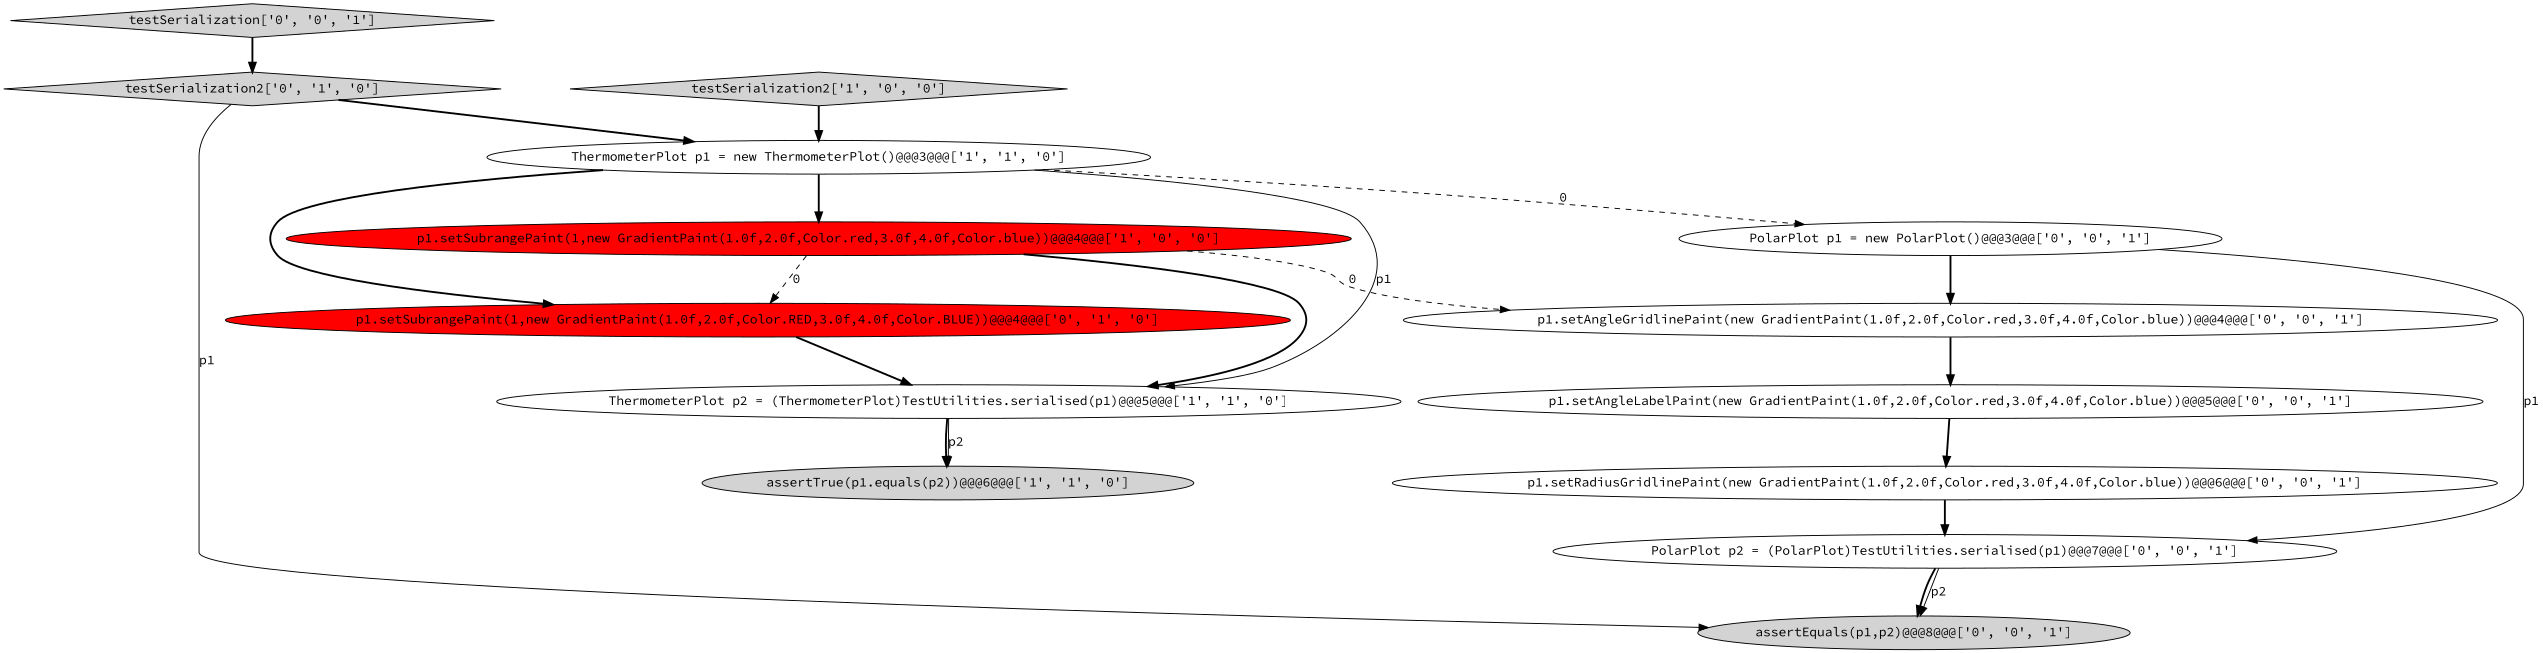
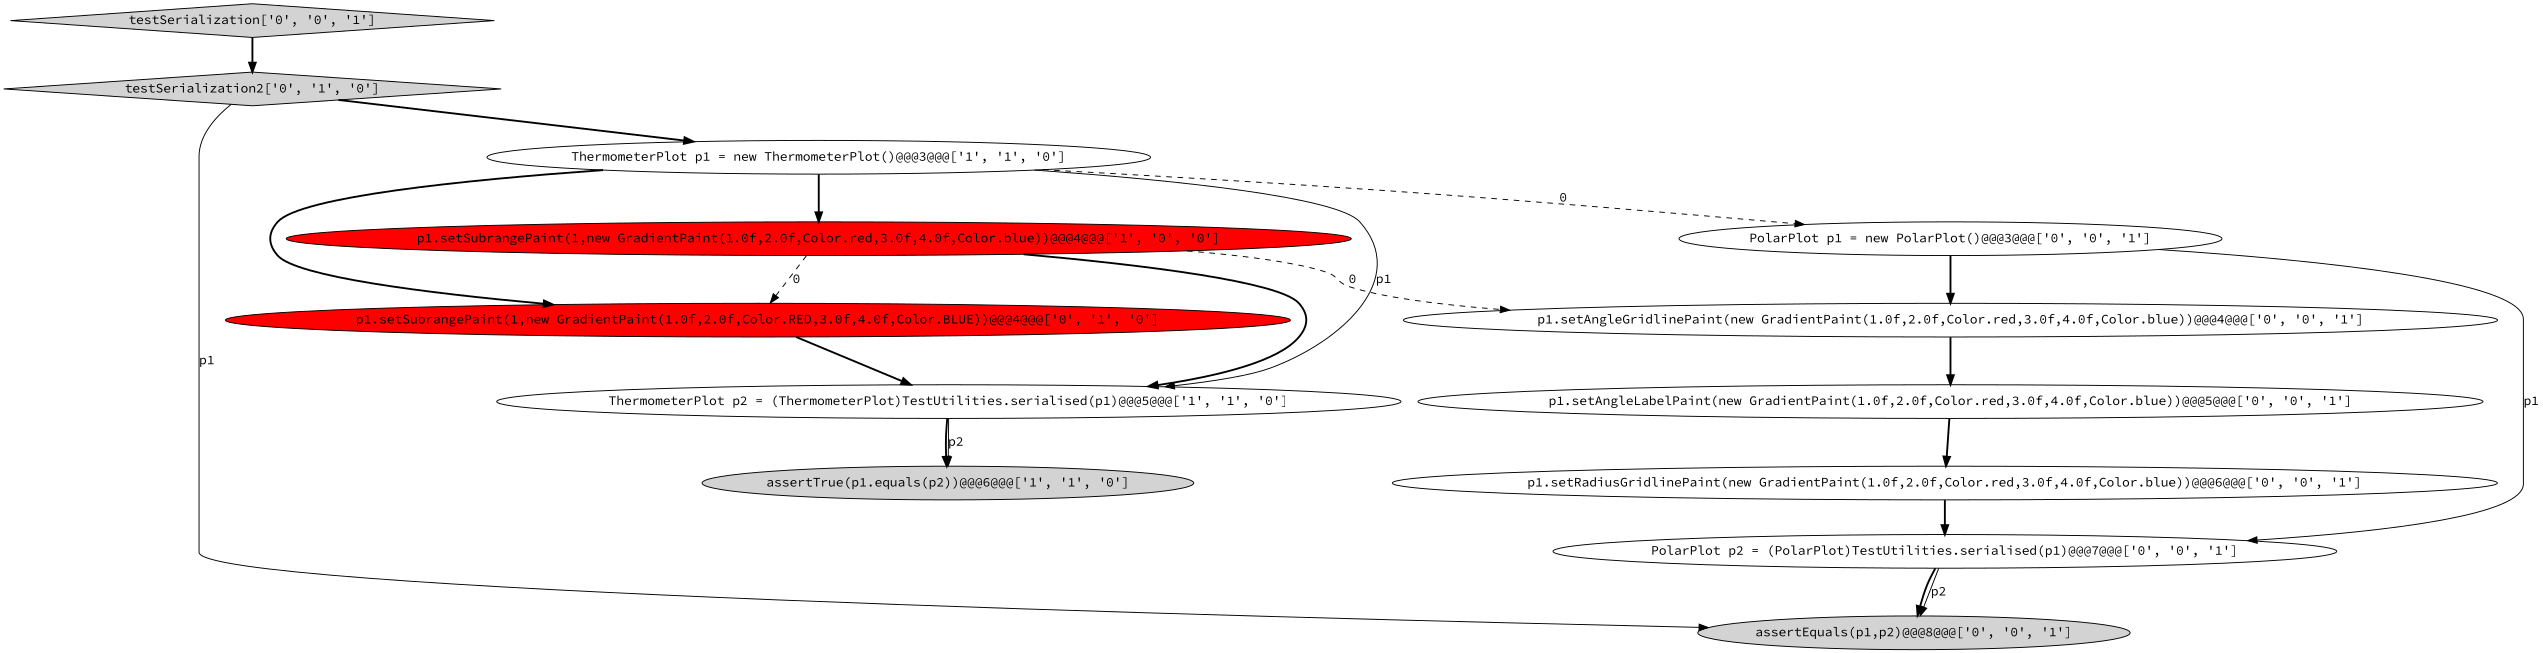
(819, 89) -> none
